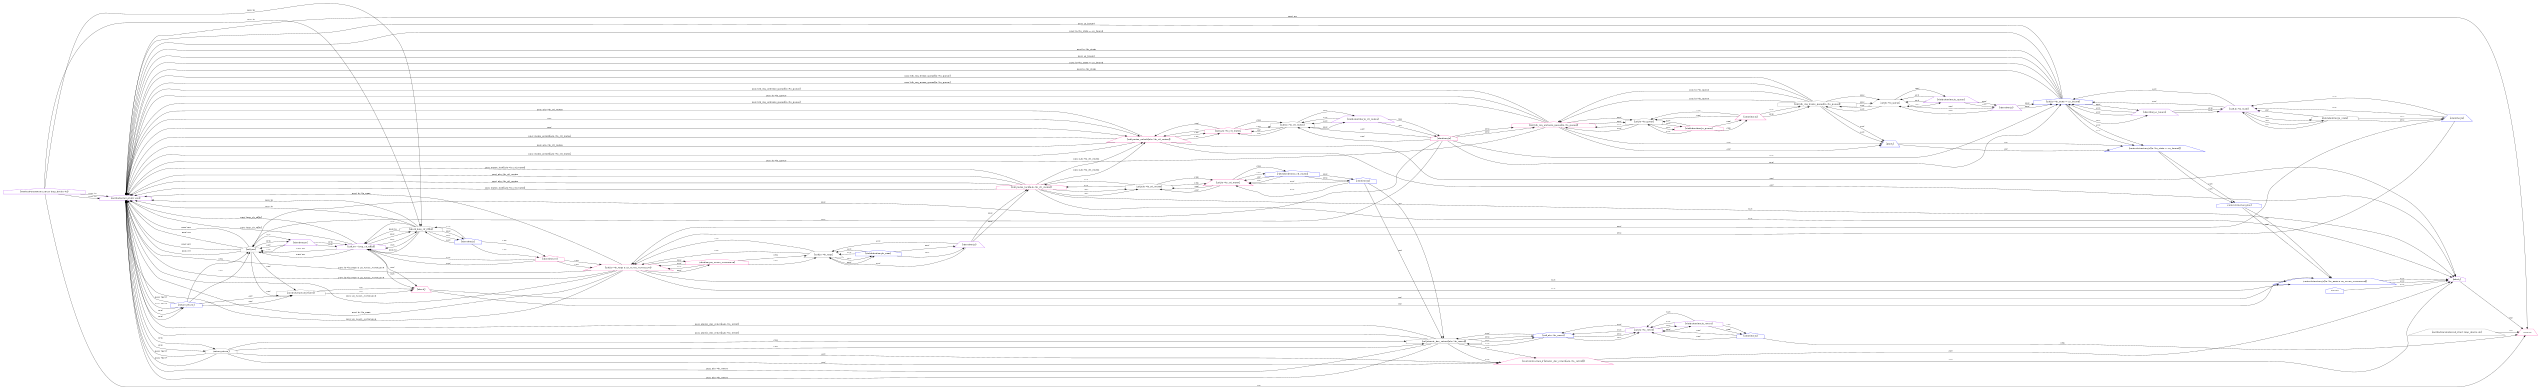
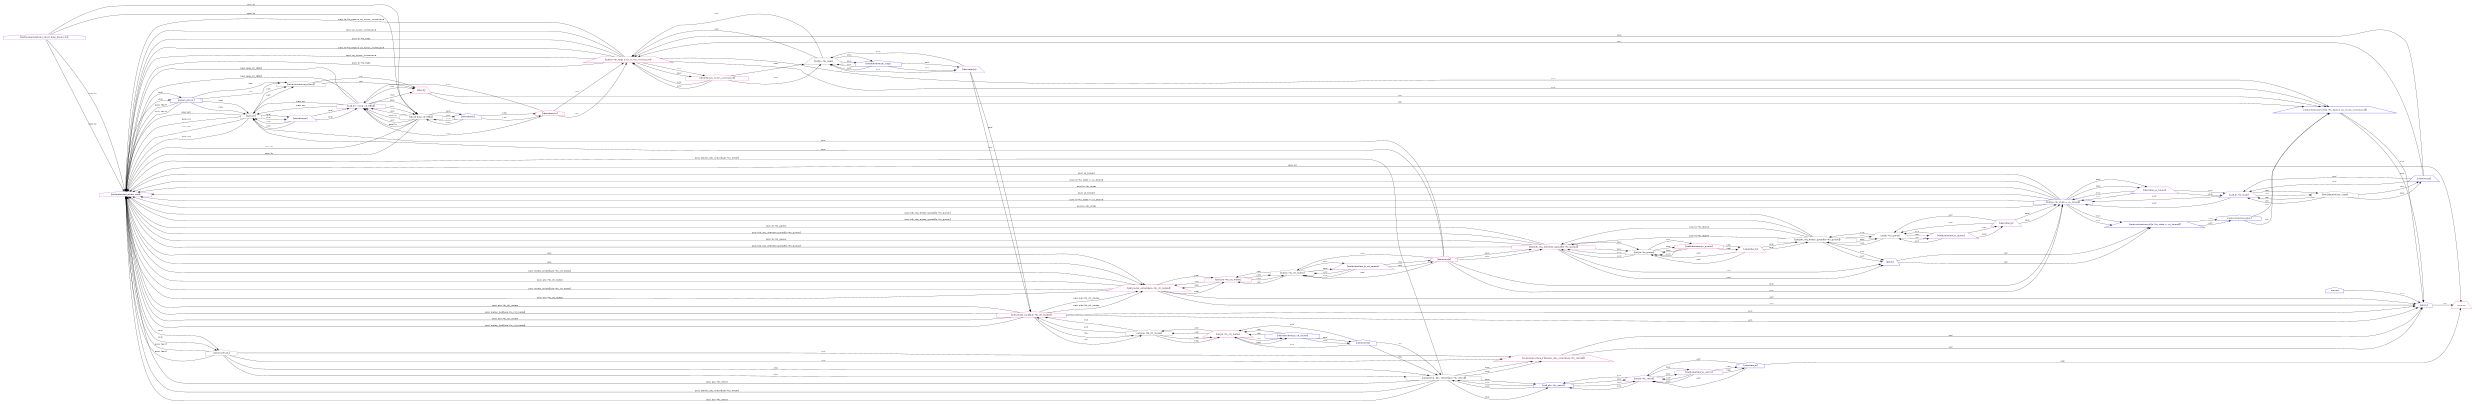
(2457, 332) -> none
(1227, 387) -> none
